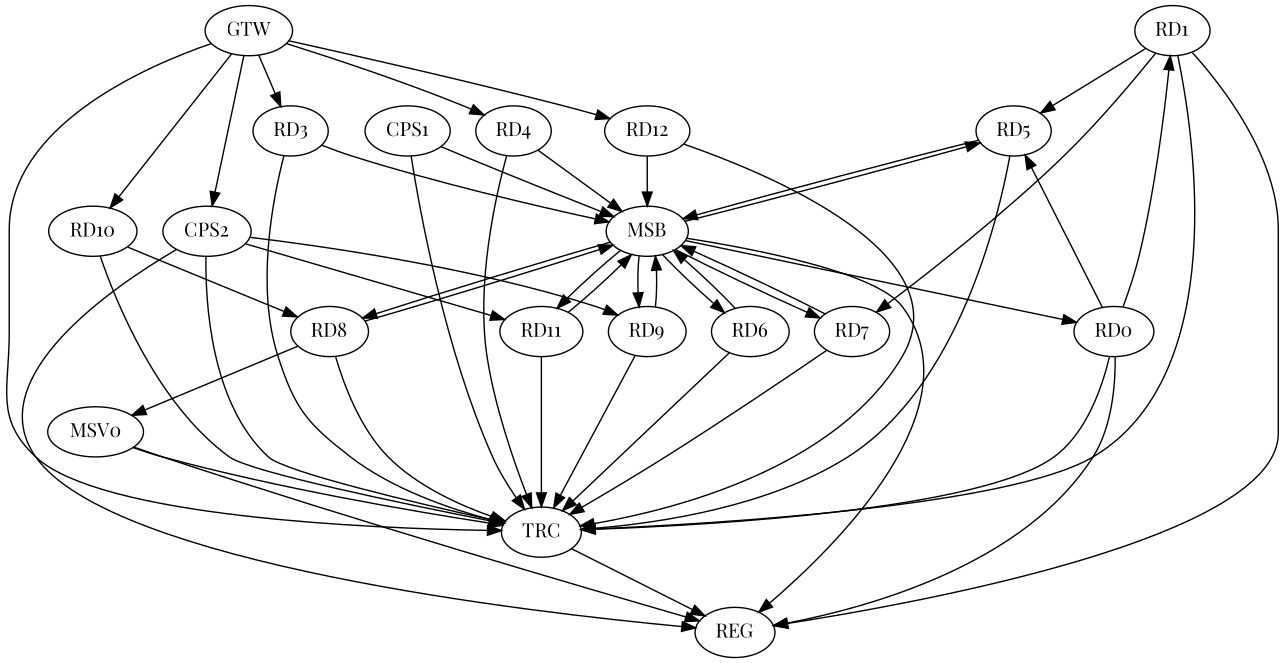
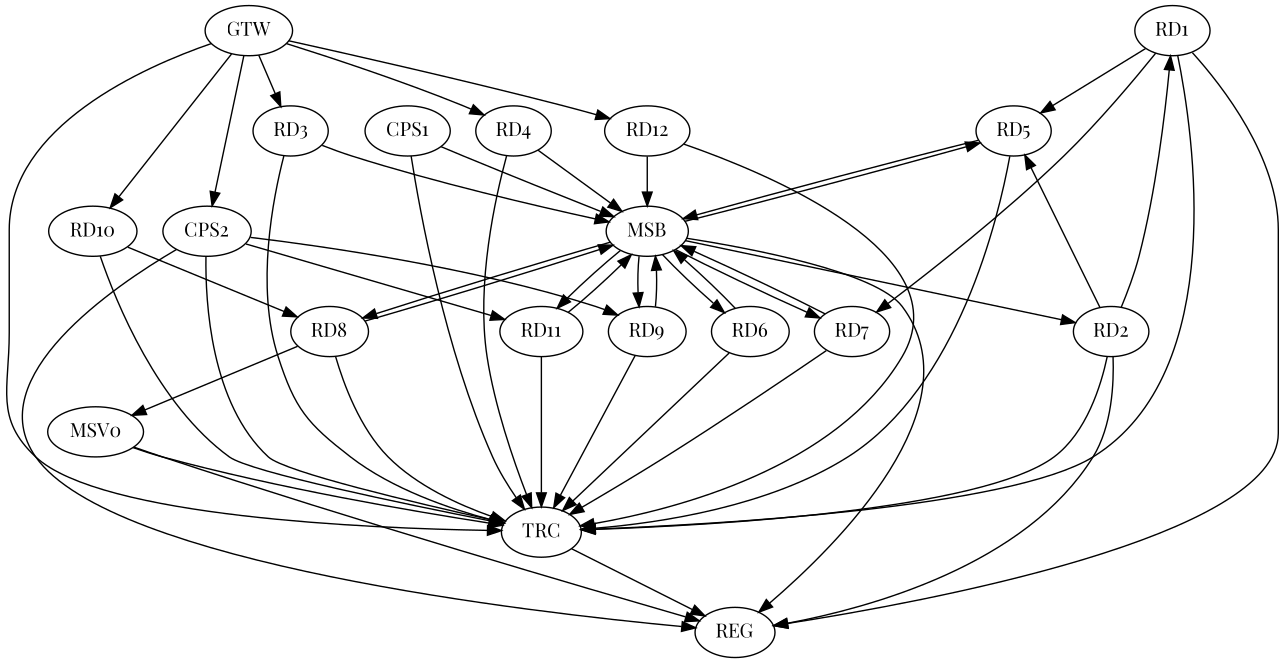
(1114, 332) -> (1111, 332)
